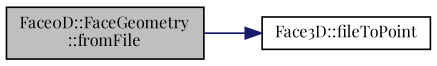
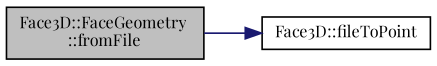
(105, 33) -> (105, 33)
